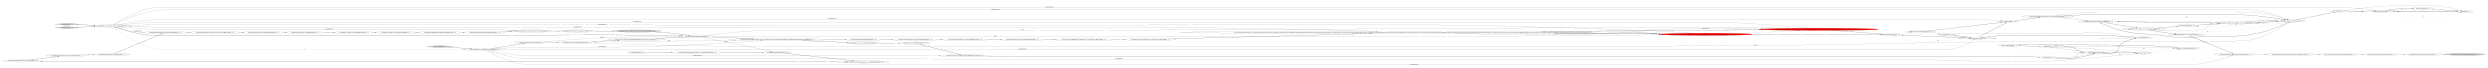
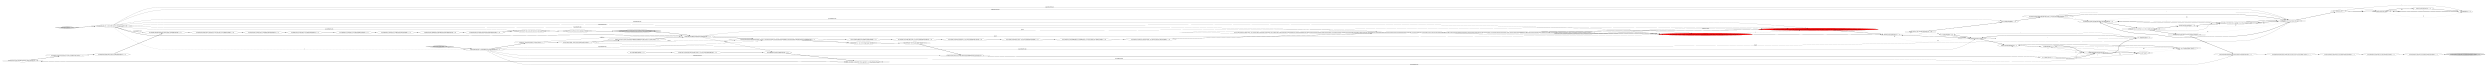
(67, 24) -> none
(1992, 30) -> (1990, 41)
